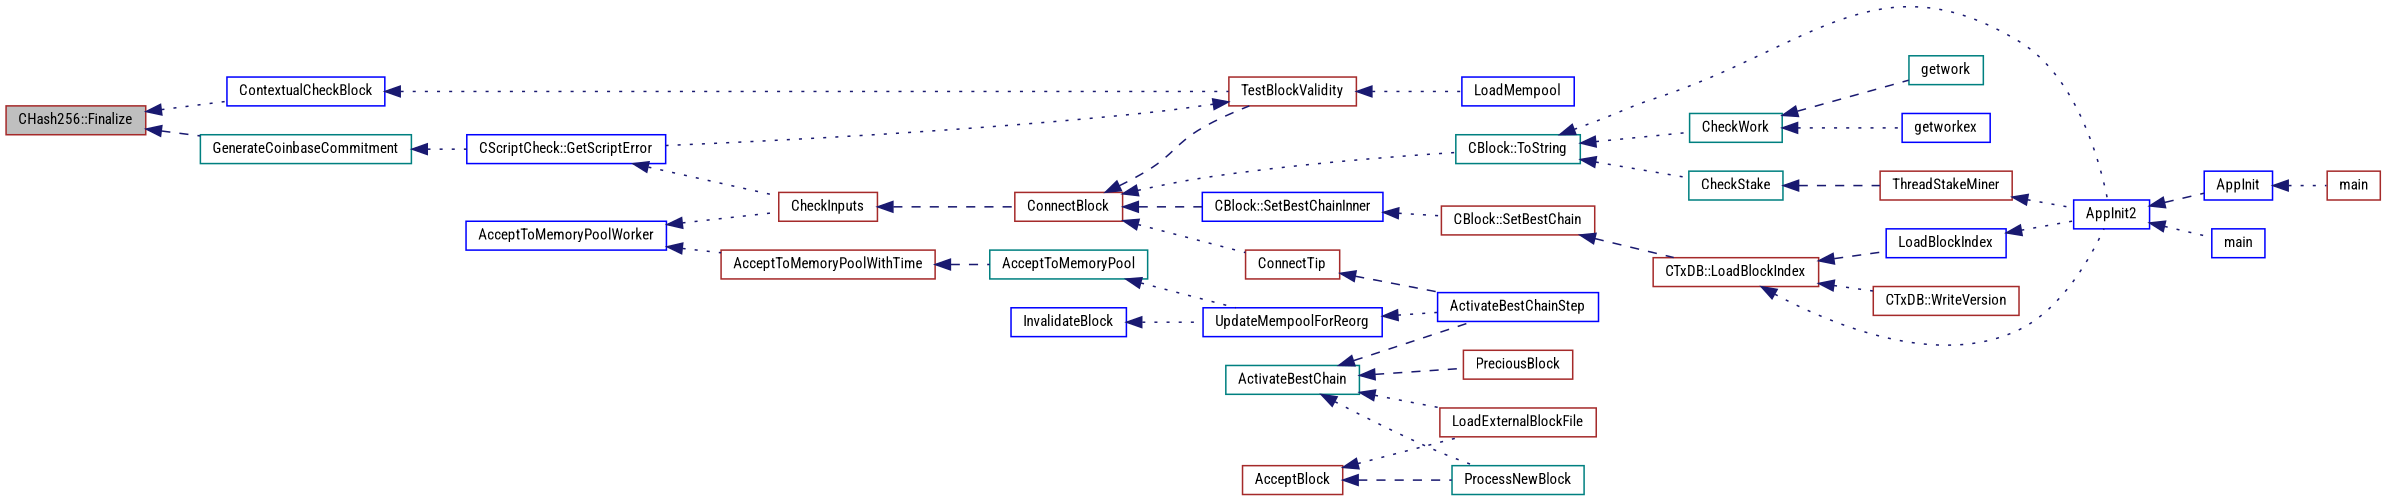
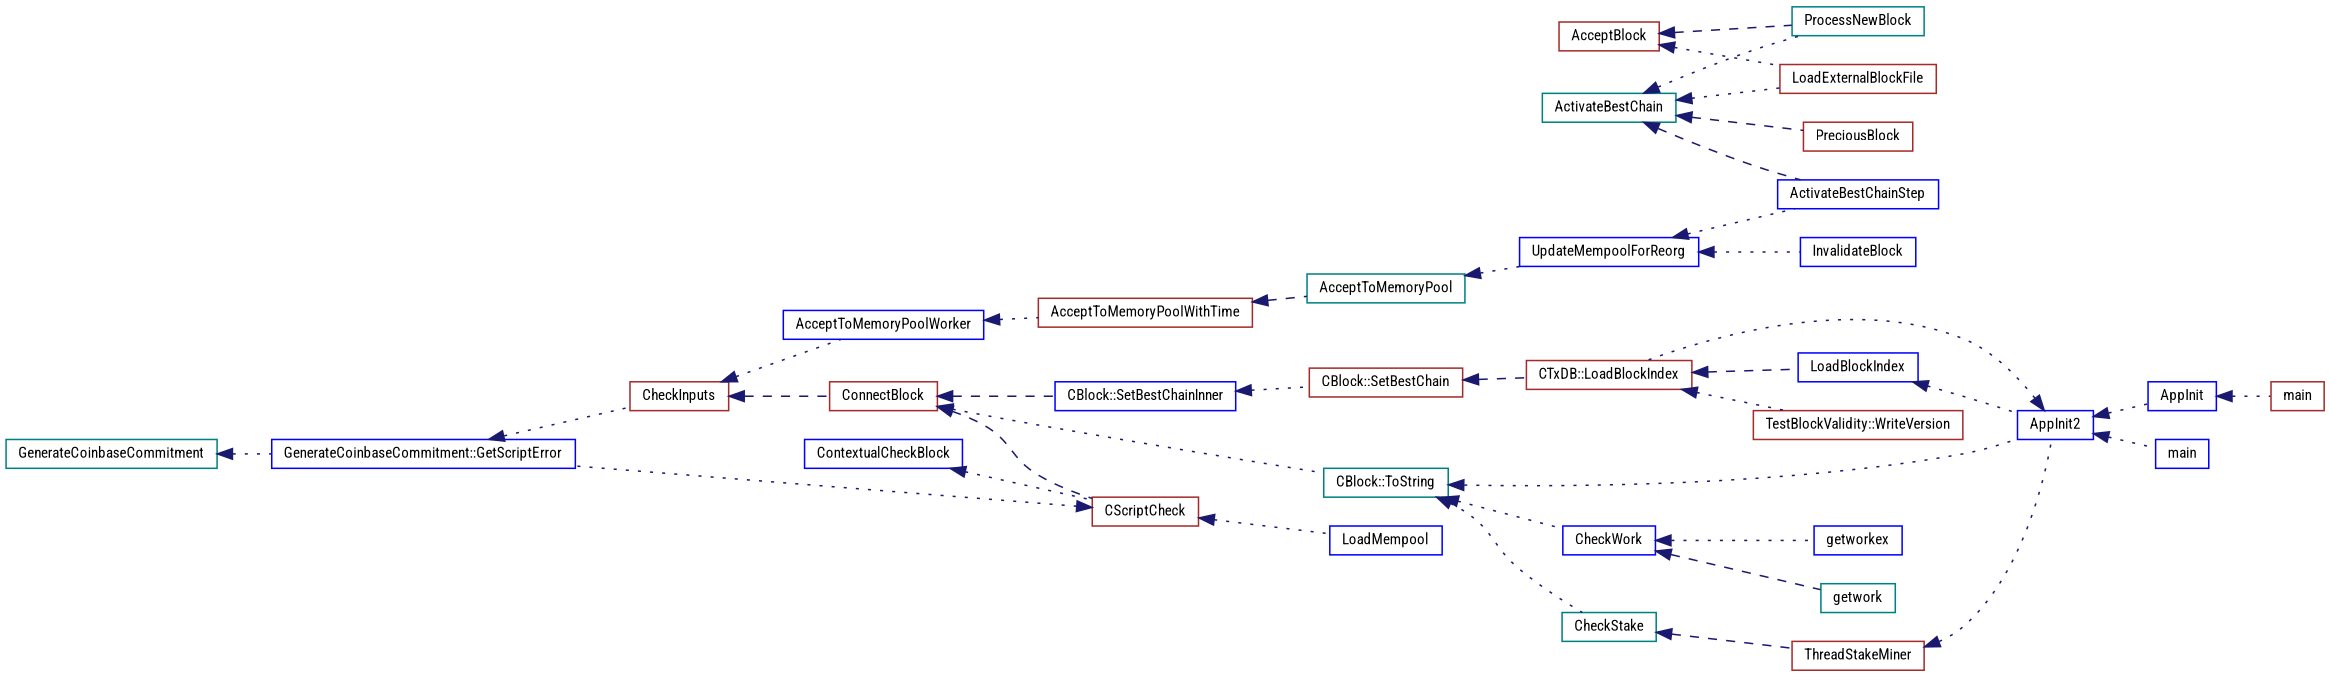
(1293, 91) -> (1145, 512)
(76, 120) -> none
(1736, 128) -> (1609, 540)
(566, 149) -> (424, 454)
(2184, 198) -> (2128, 408)
(730, 218) -> (788, 358)
(1293, 265) -> none
(1946, 301) -> (1858, 425)
(1172, 322) -> (1757, 252)
(1961, 344) -> (1851, 320)
